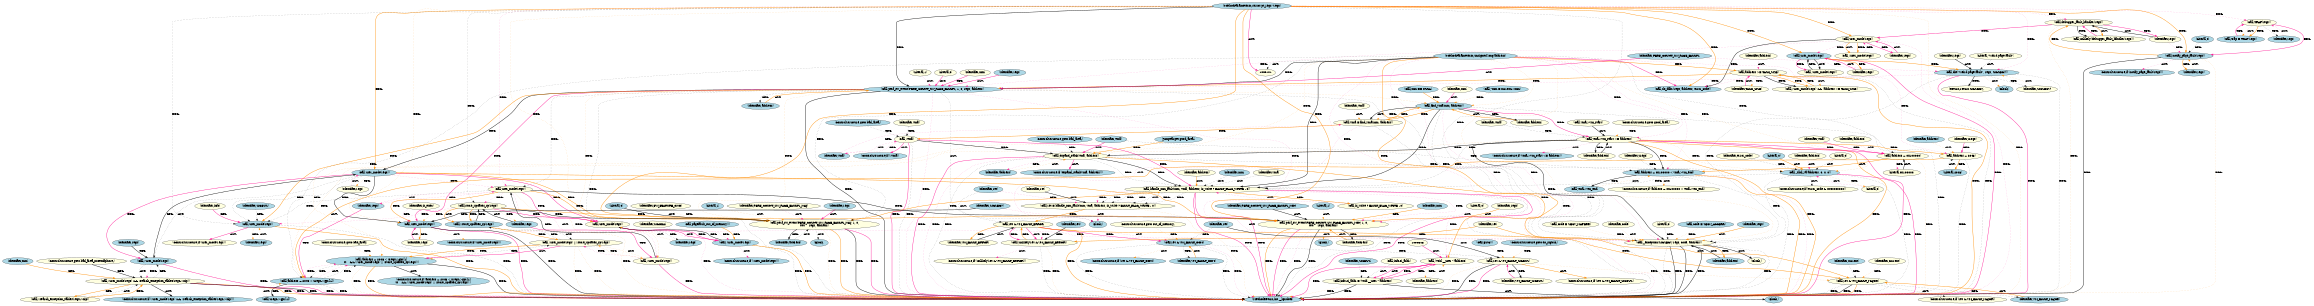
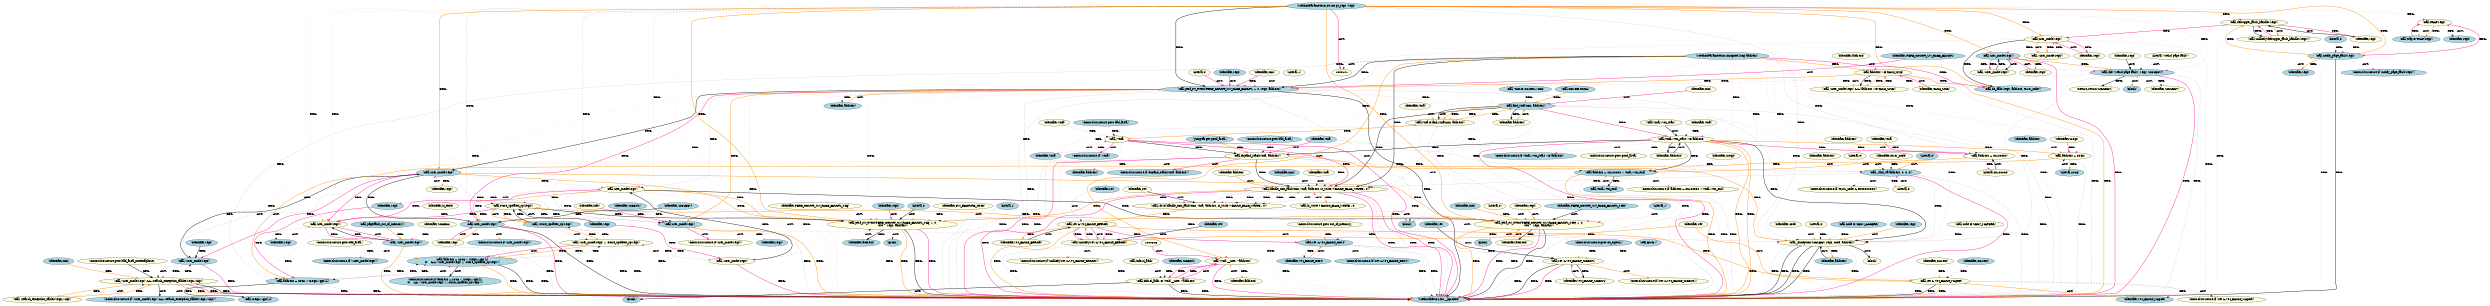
(1628, 131) -> (1648, 147)
(1137, 148) -> (1241, 148)
(1385, 156) -> (1320, 156)
